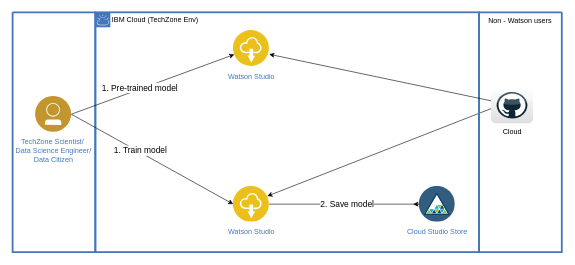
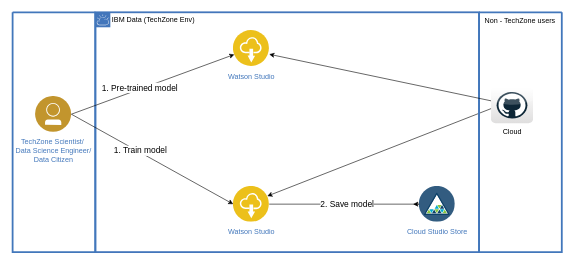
(157, 20) -> (155, 20)
(520, 21) -> (520, 21)
